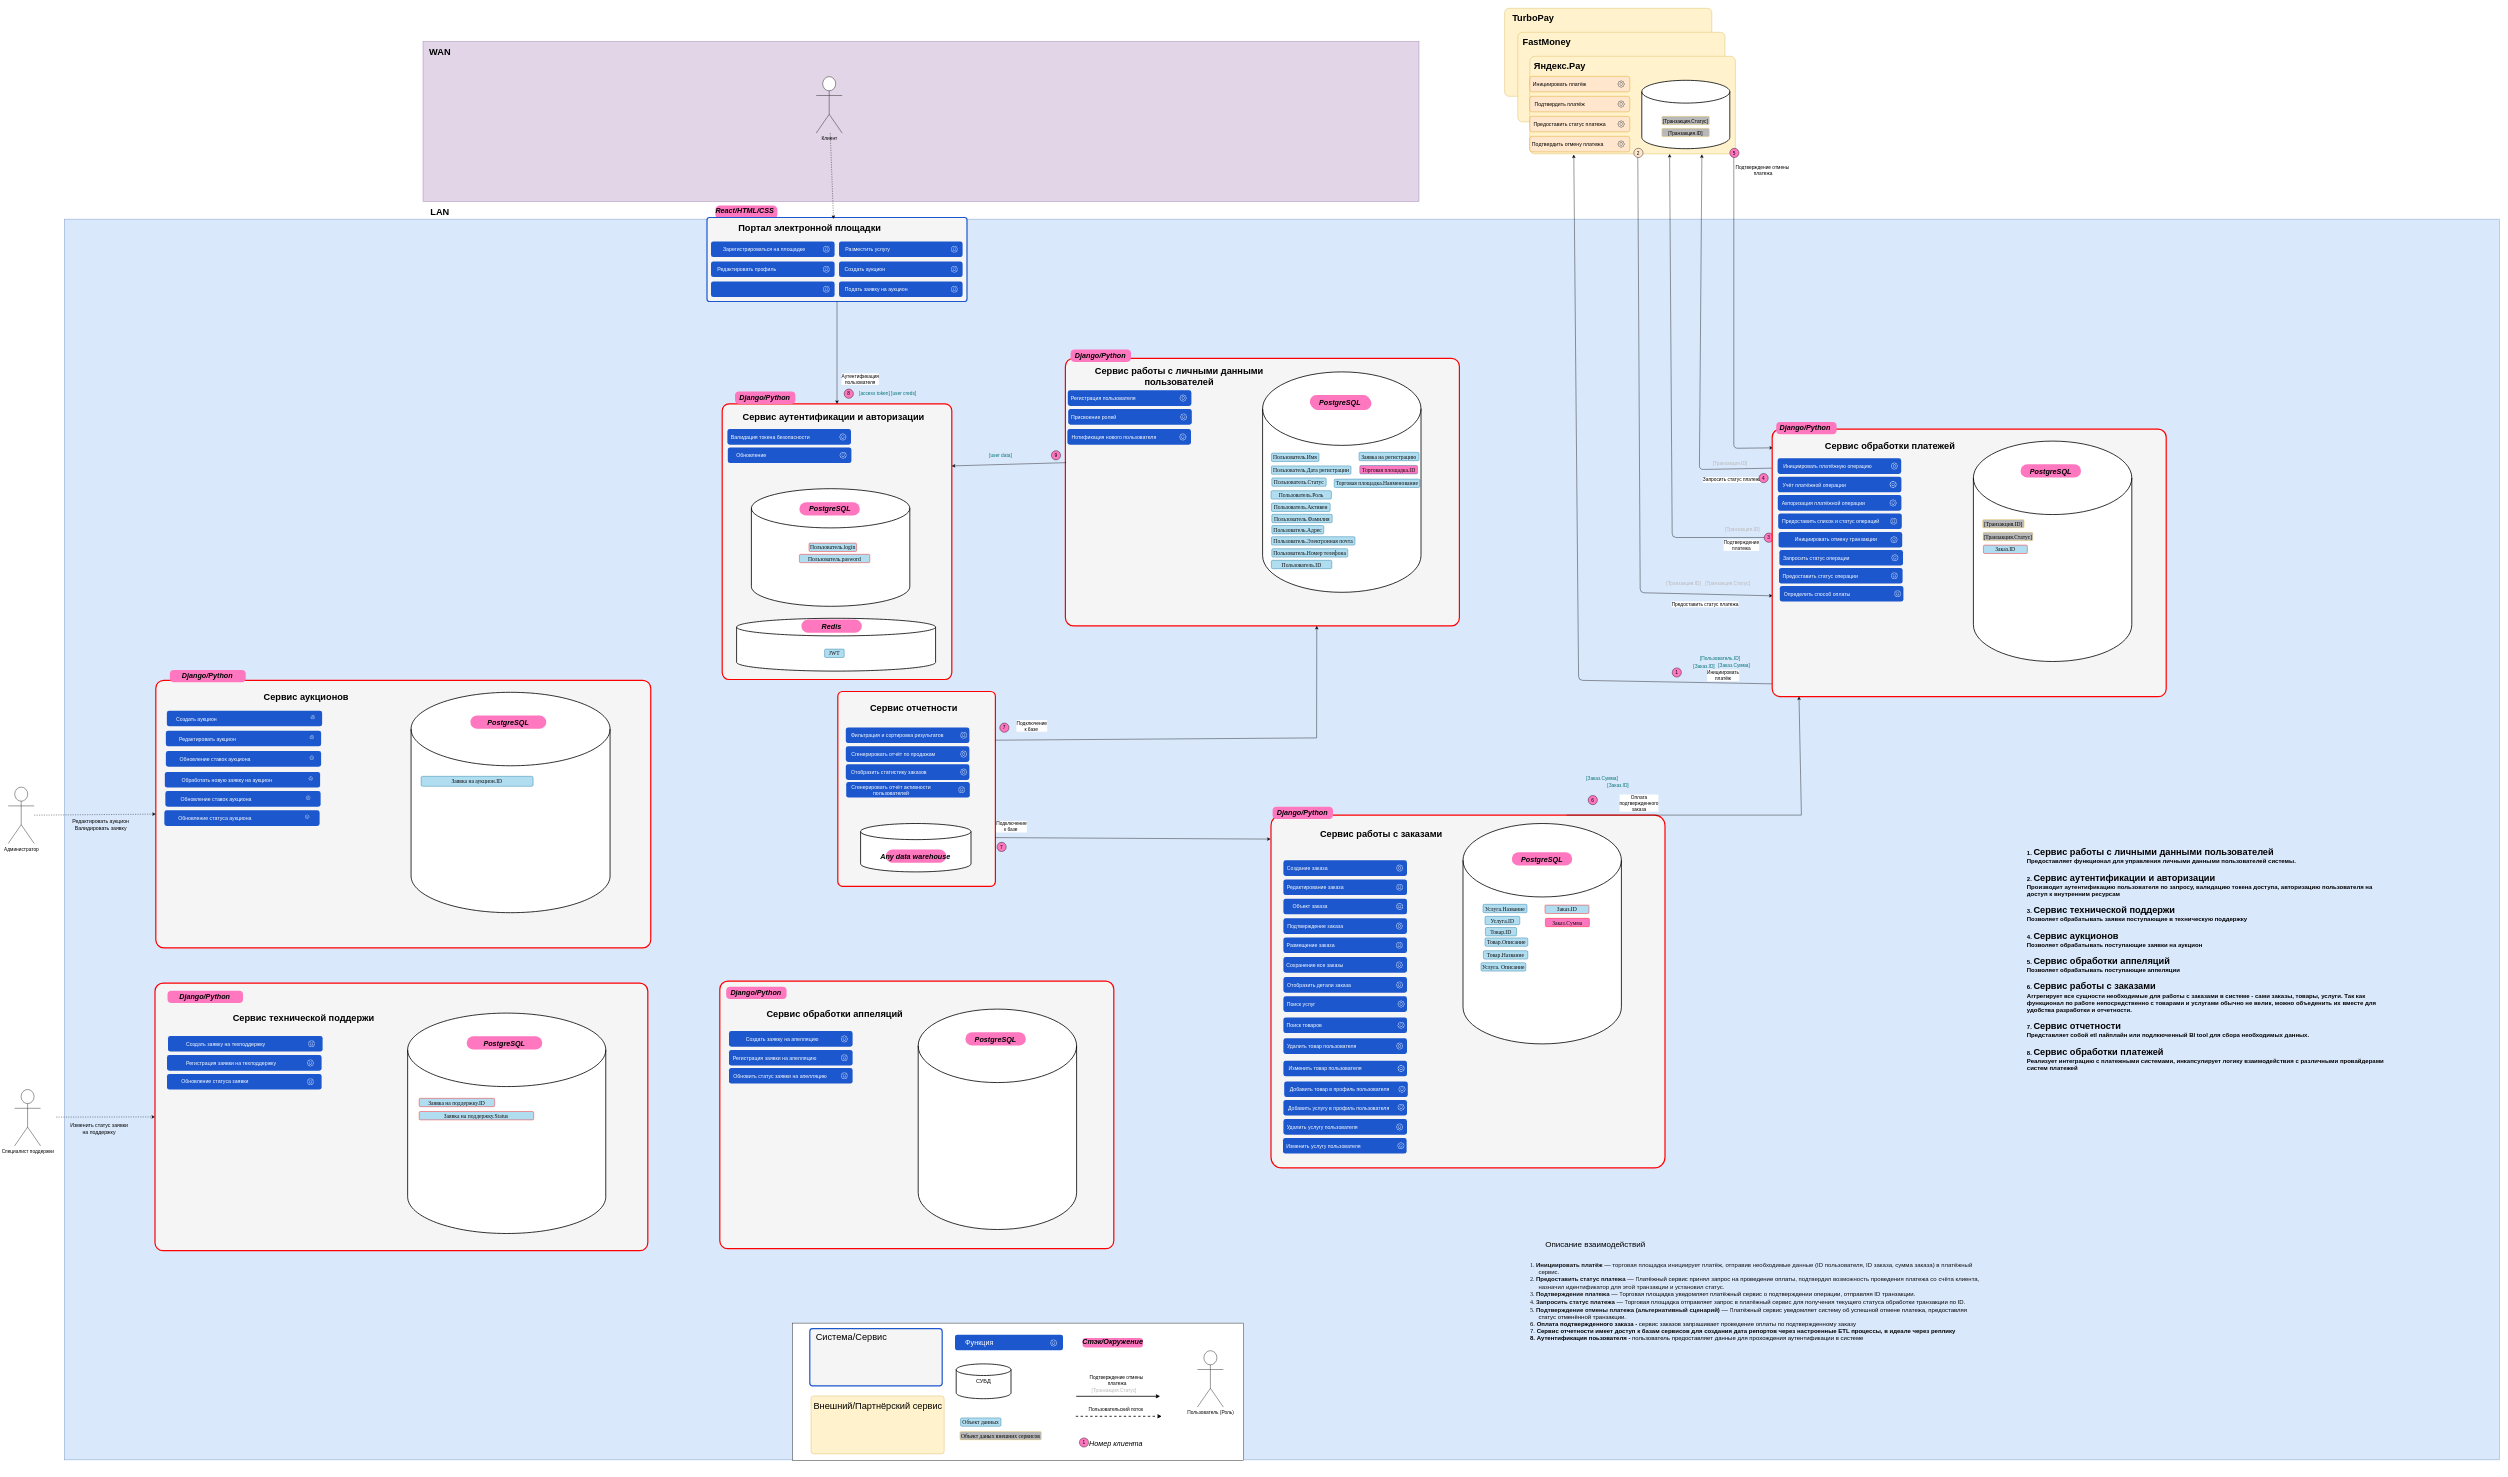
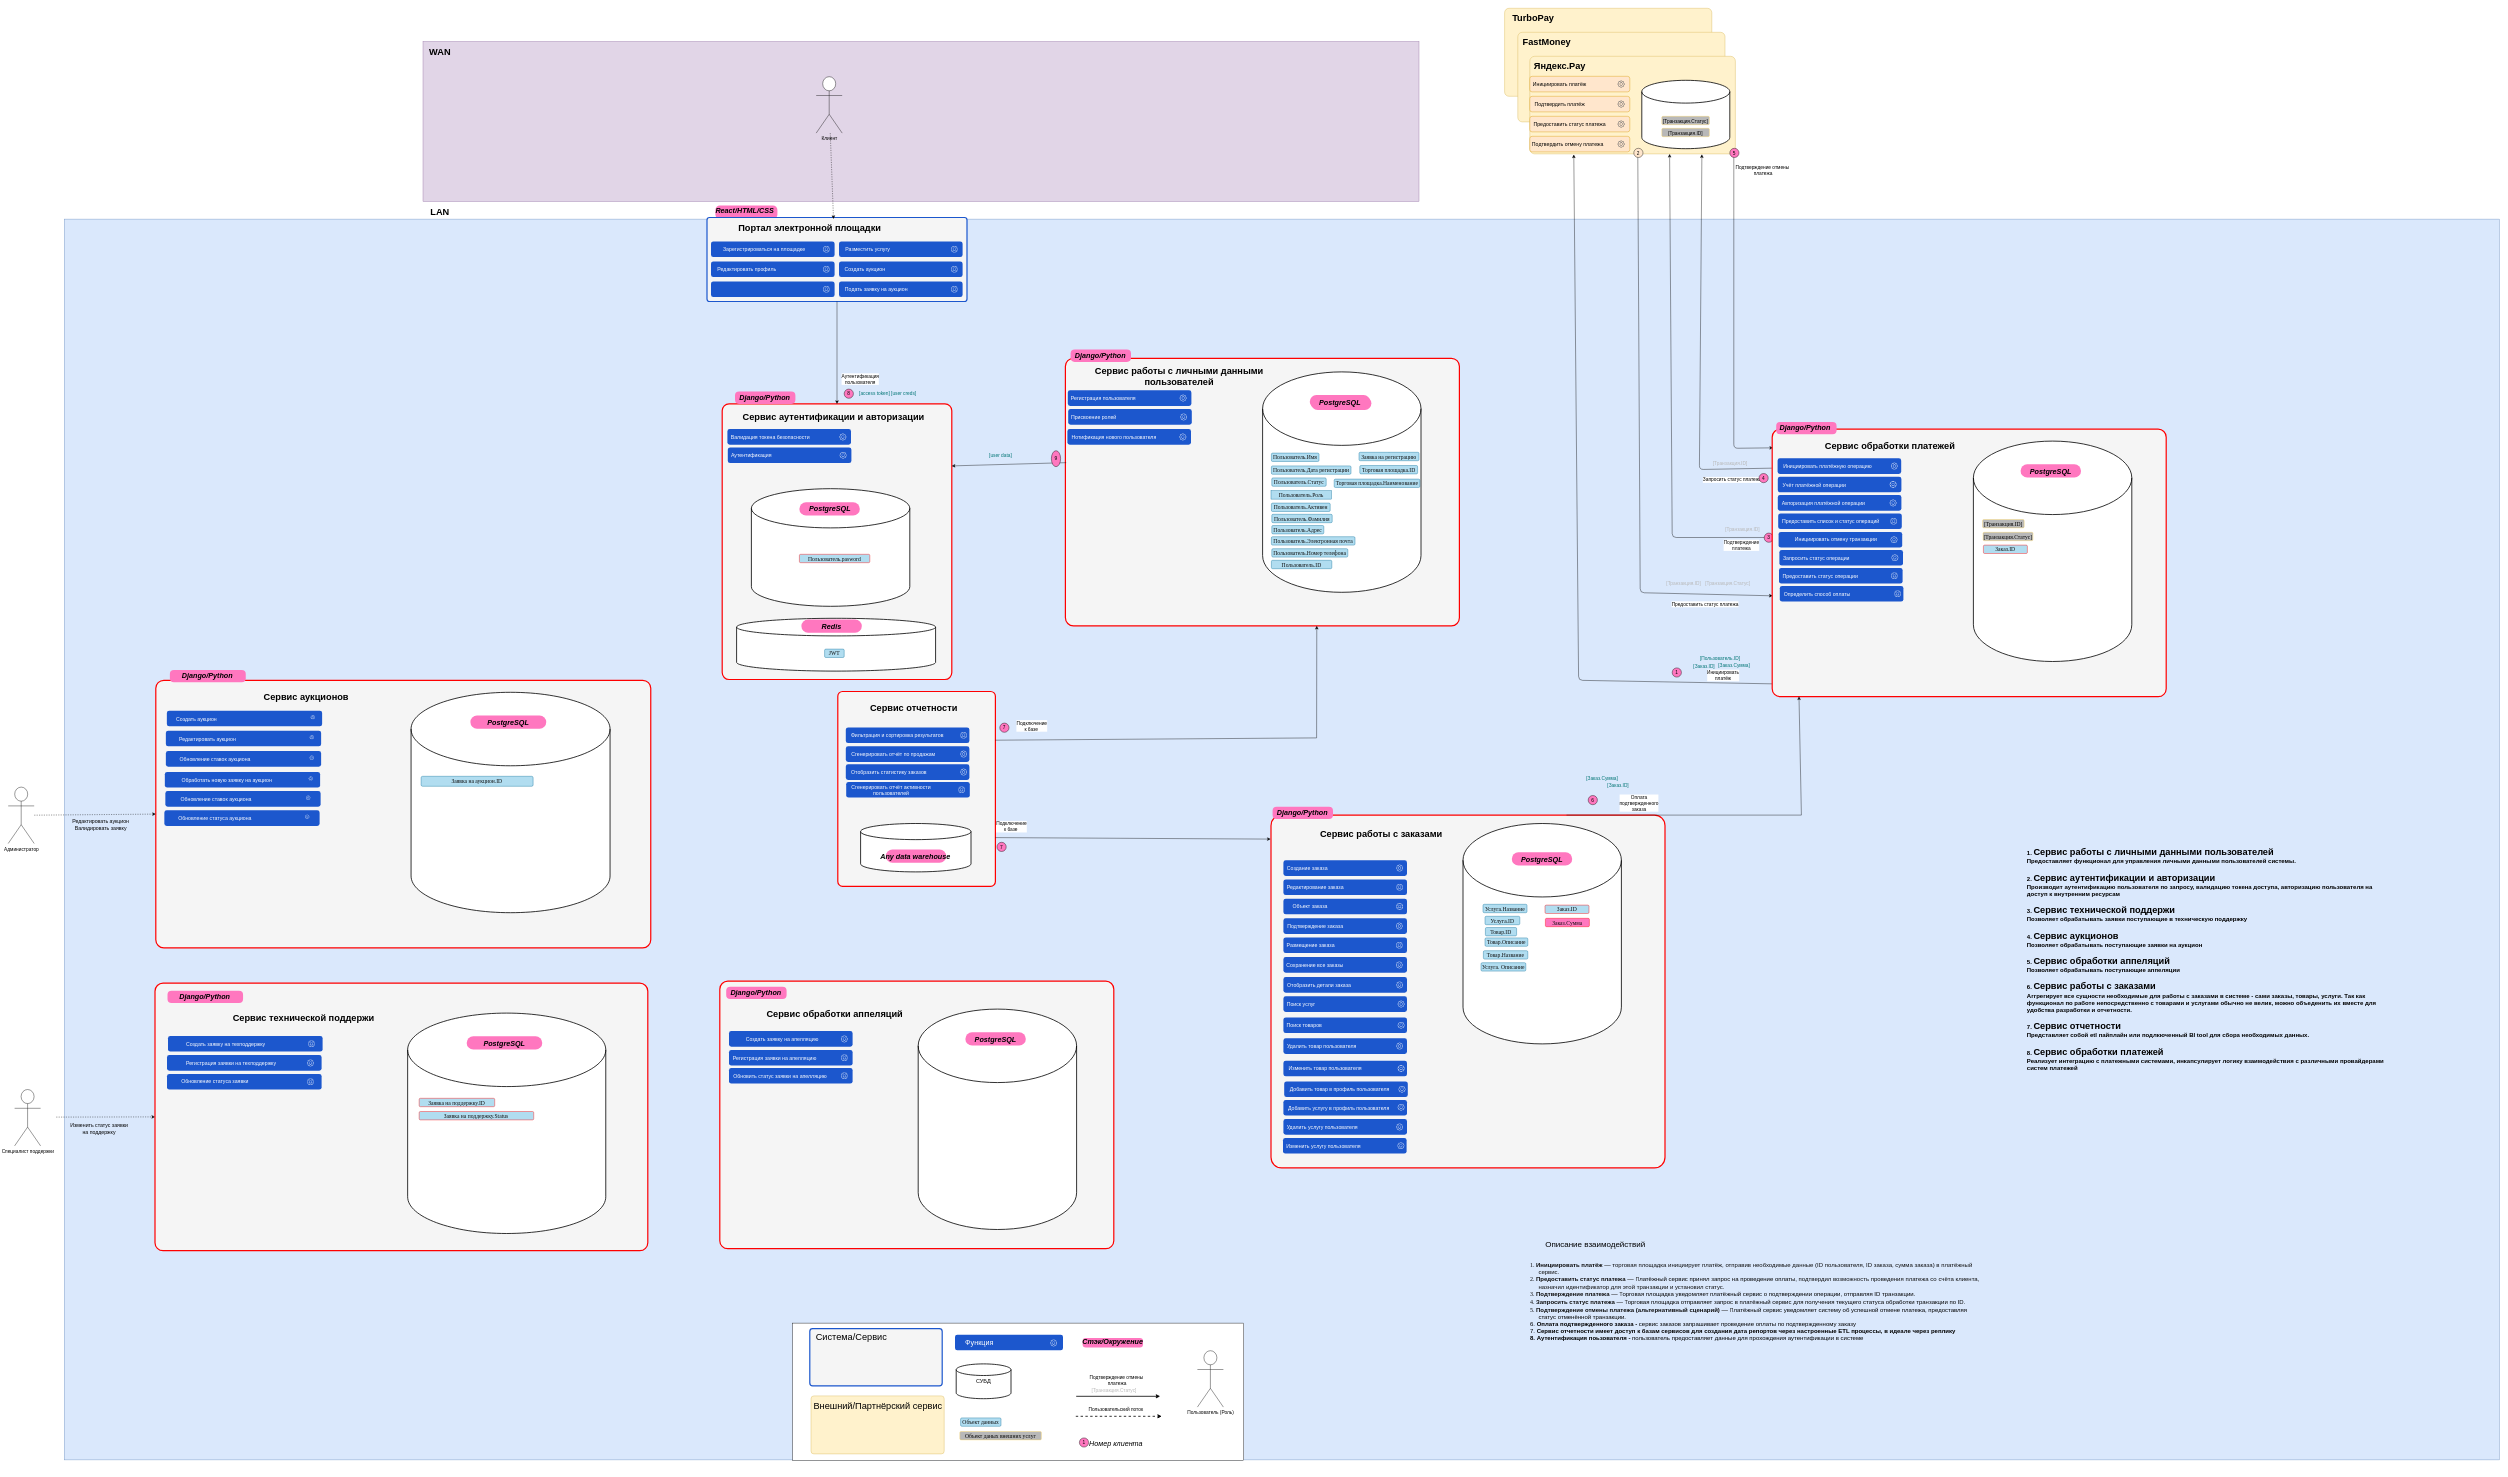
(751, 455) -> (751, 455)
(1056, 455) -> (1056, 459)
(1389, 470) -> (1389, 470)
(1301, 495) -> (1301, 495)
(833, 547) -> none
(1001, 1436) -> (1001, 1436)
